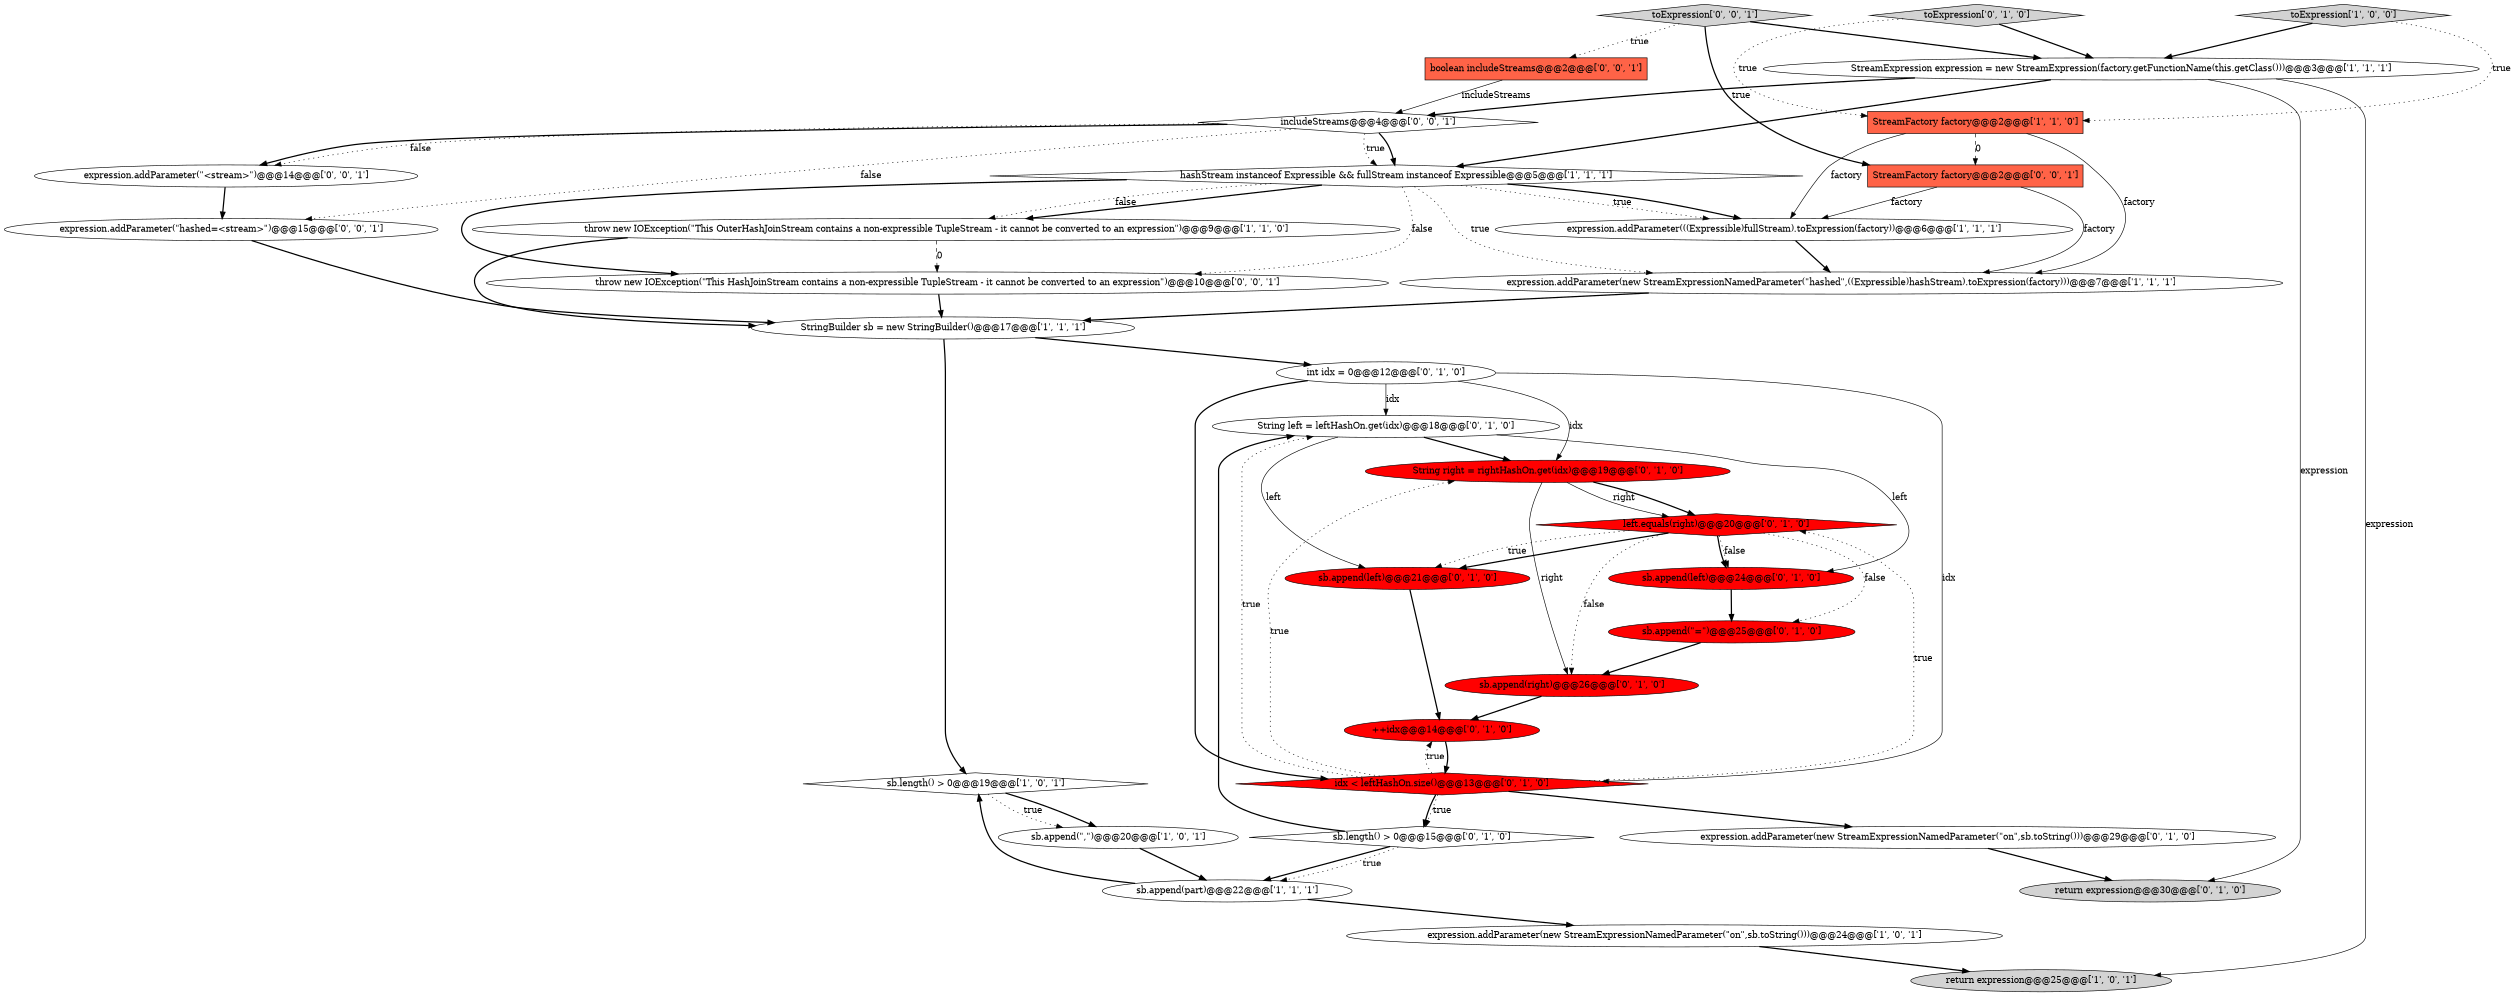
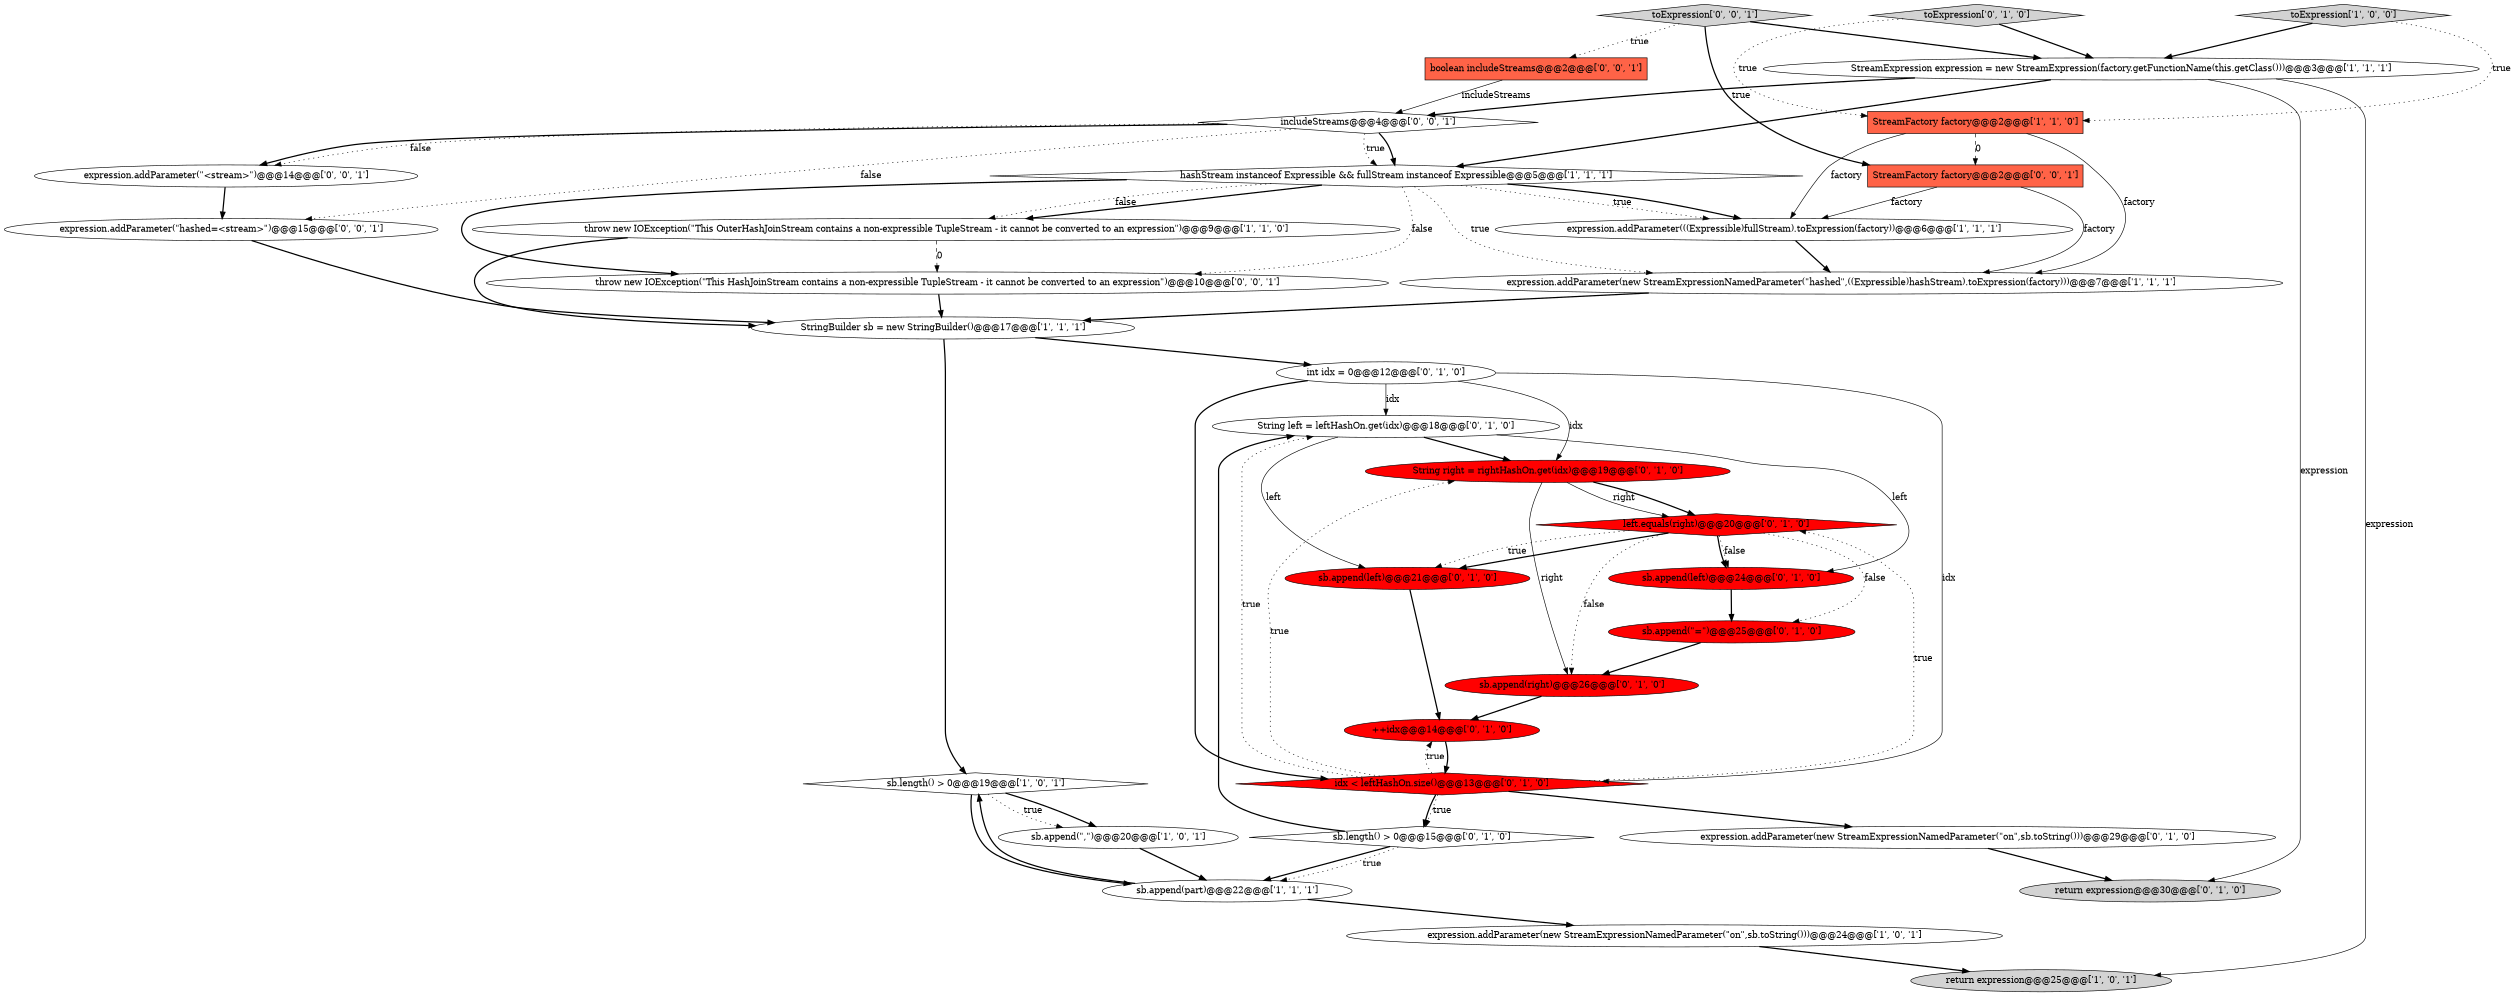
none -> (1016, 863)
